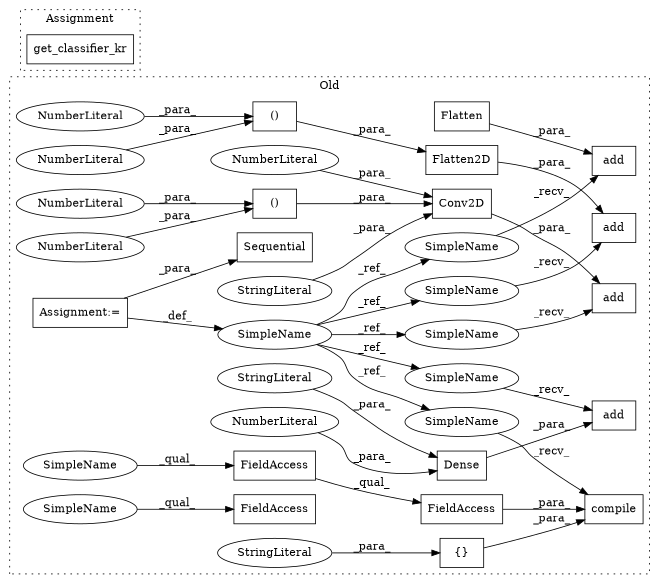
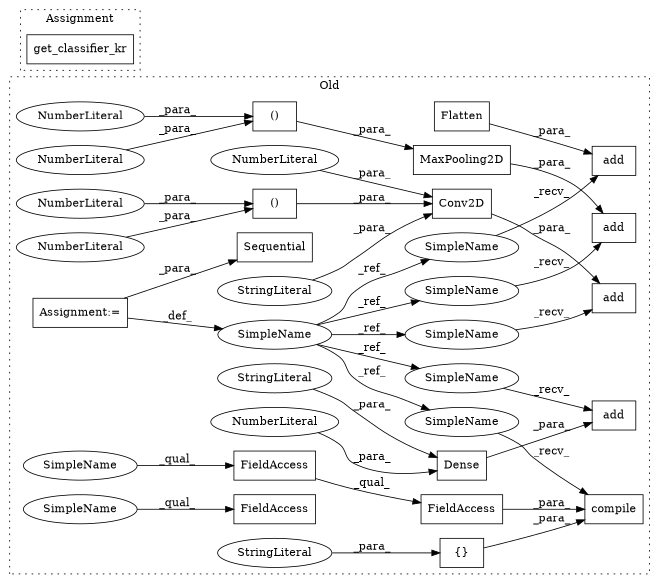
(462, 160) -> (462, 160)
